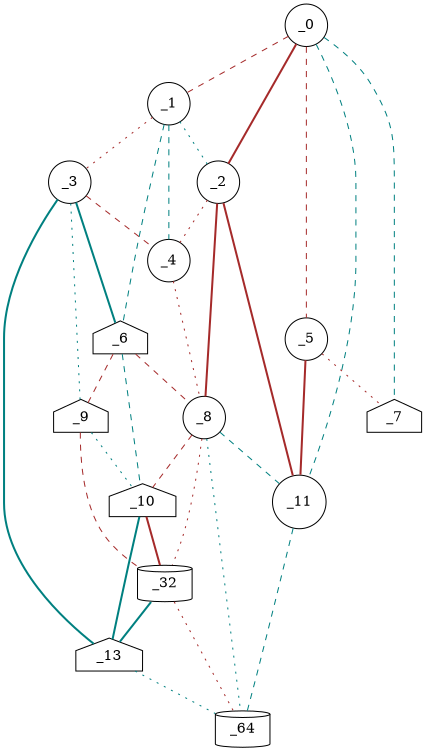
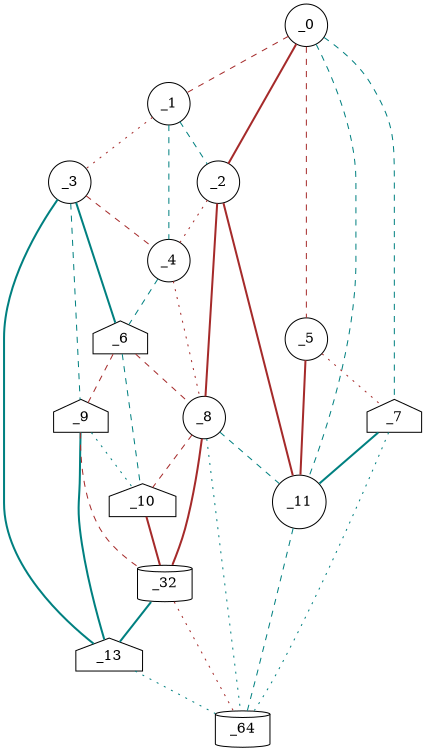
(194, 143) -> (194, 143)
(142, 223) -> (143, 302)
(75, 302) -> (75, 302)
none -> (349, 458)
(191, 503) -> (191, 503)
none -> (326, 574)
(126, 578) -> (81, 537)
